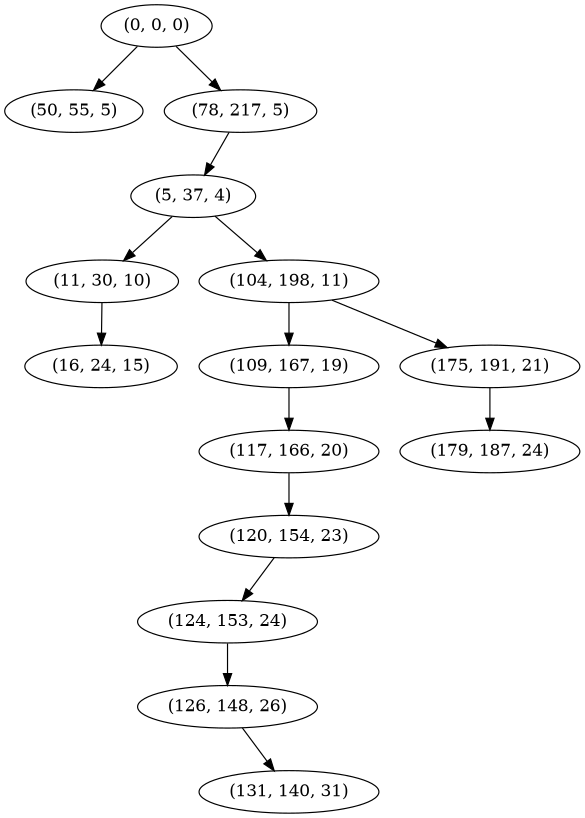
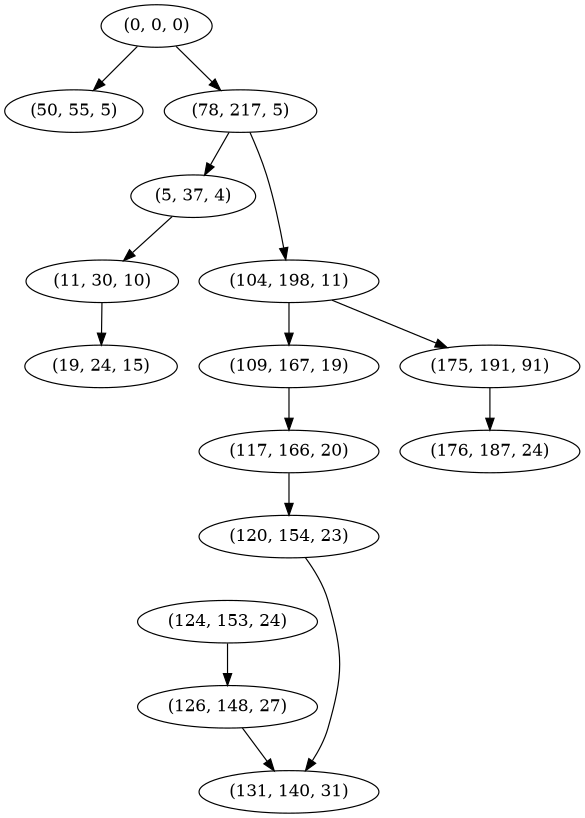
(236, 234) -> (271, 189)
(101, 366) -> (101, 366)
(490, 366) -> (490, 366)
(490, 452) -> (490, 452)
(262, 574) -> (339, 658)
(228, 707) -> (228, 707)
